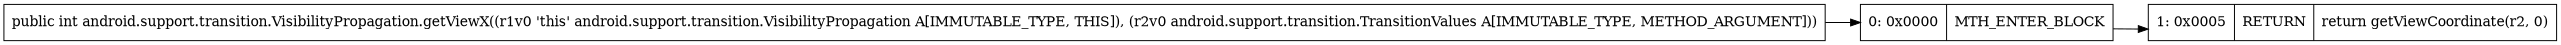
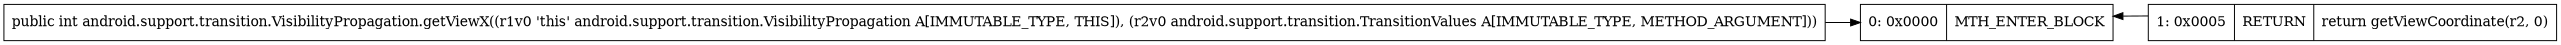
(2126, 29) -> (2136, 16)
